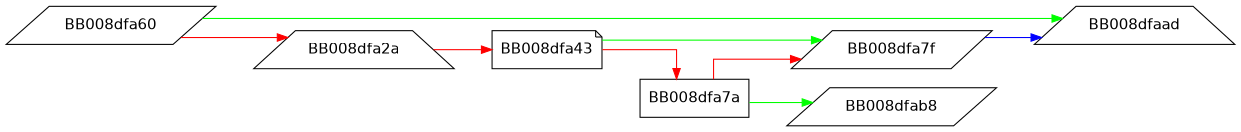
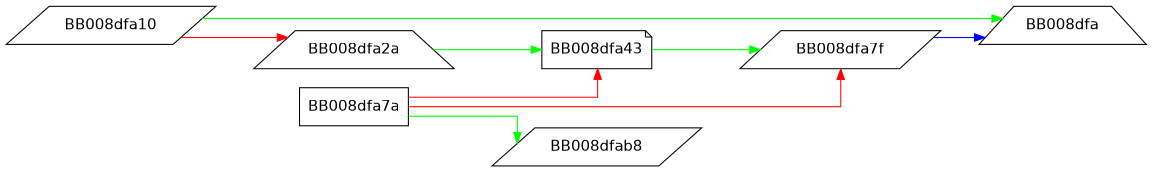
(111, 25) -> (111, 25)
(1135, 25) -> (1063, 25)
(458, 50) -> (482, 50)
(649, 50) -> (512, 97)
